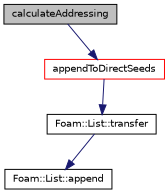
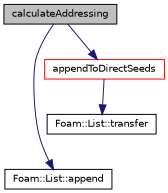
(83, 148) -> (34, 91)
